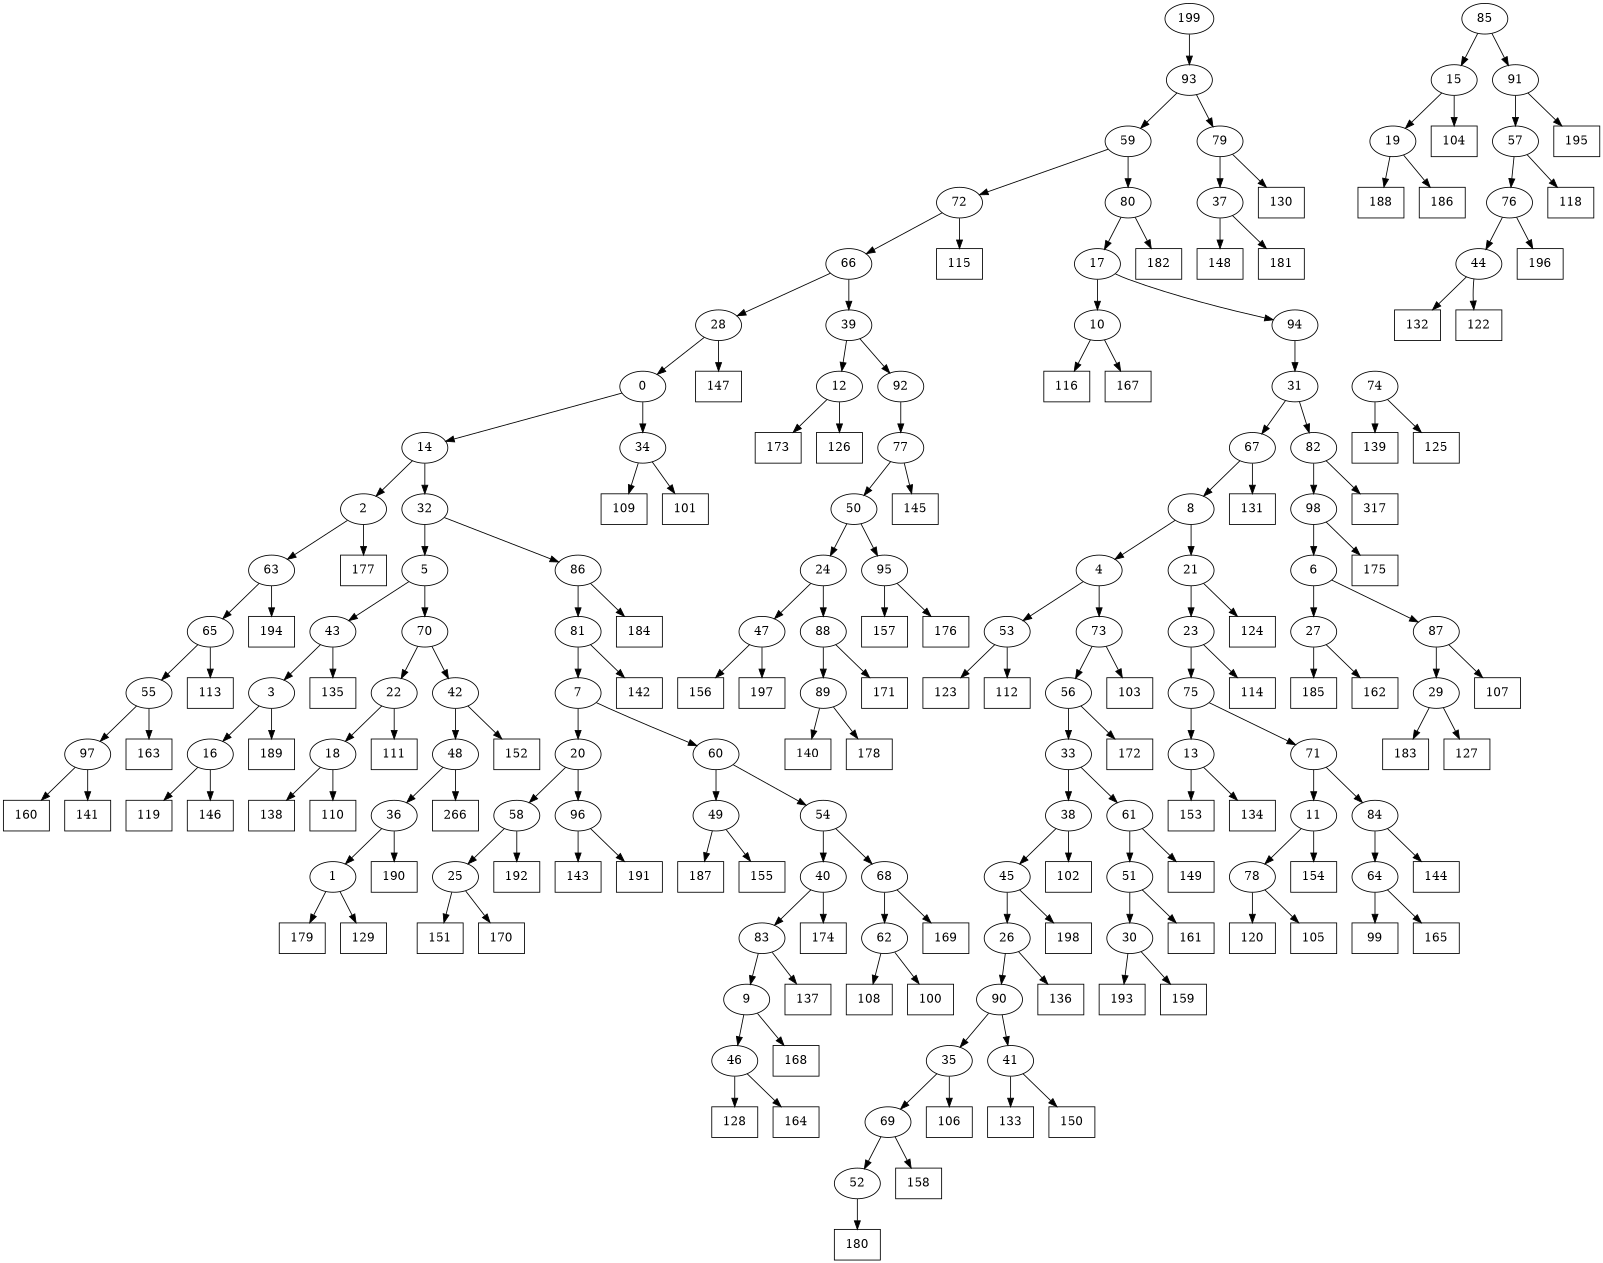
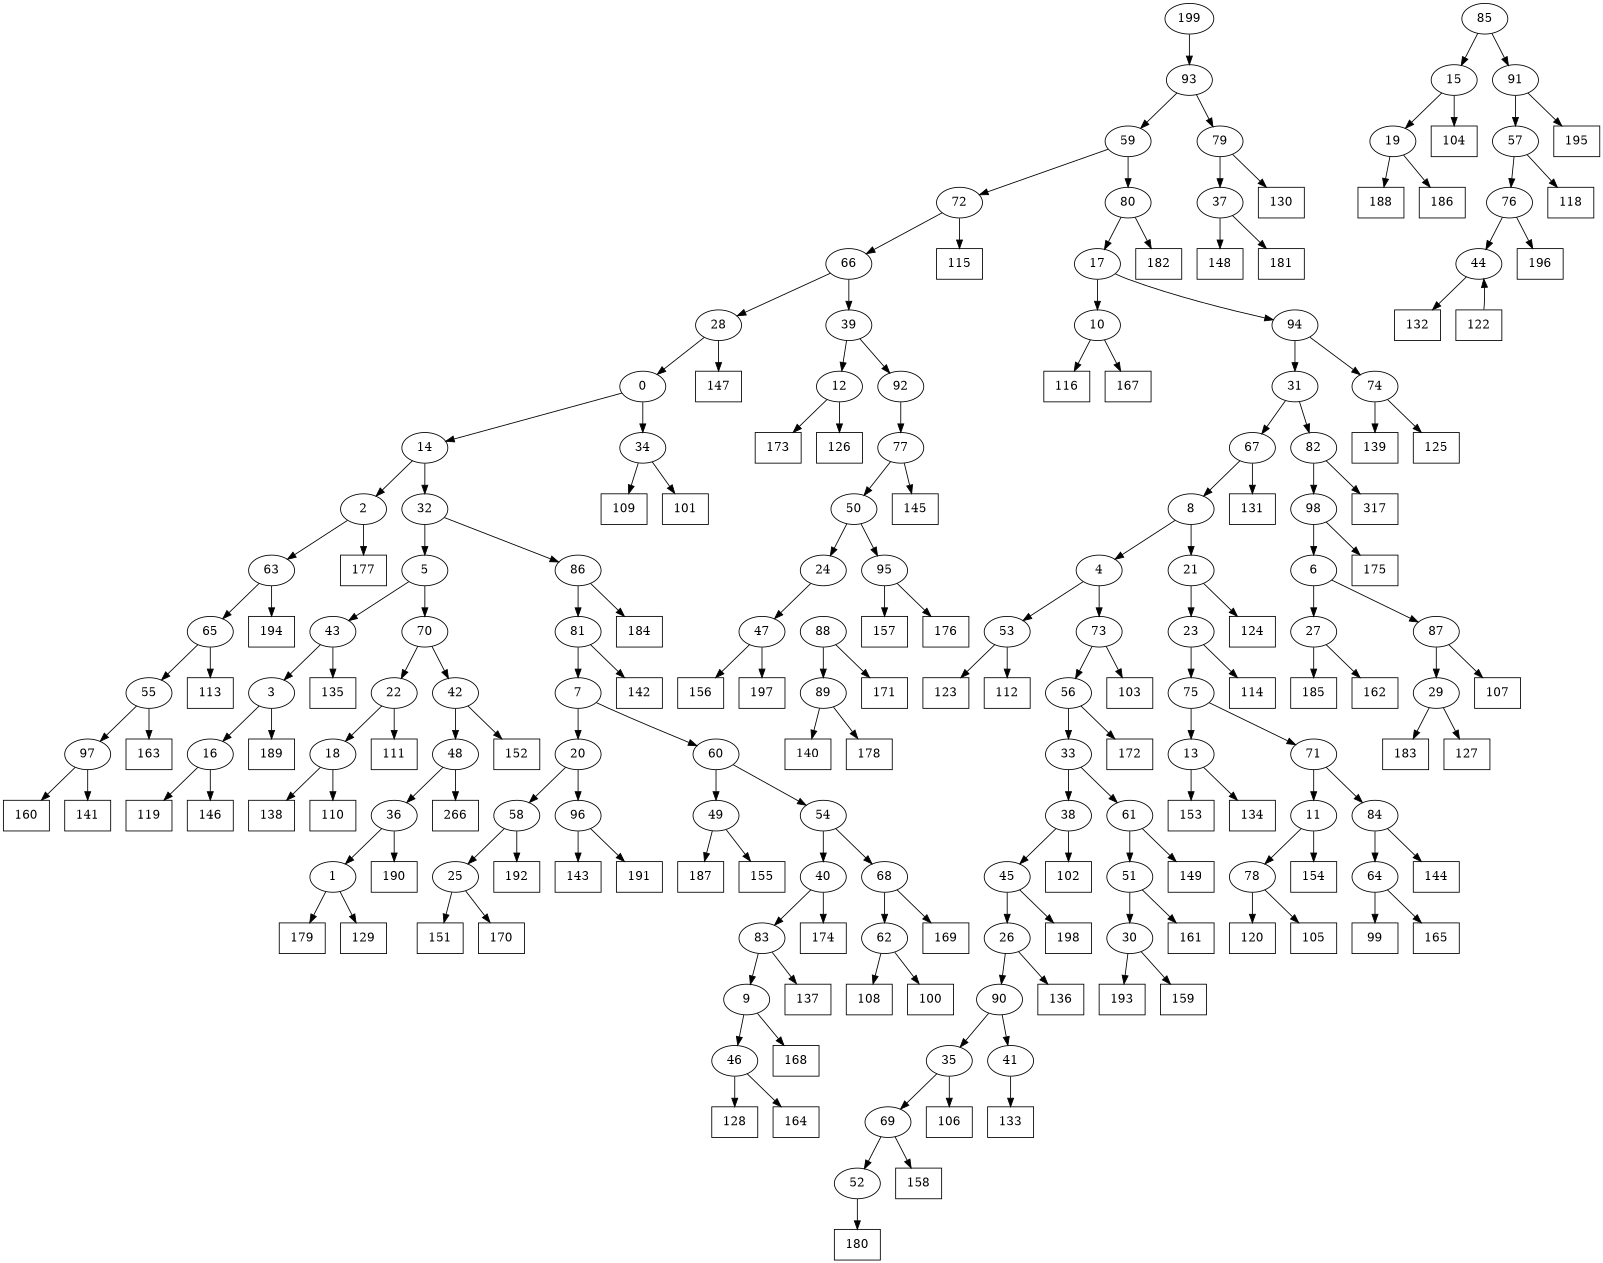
(1473, 290) -> (1485, 299)
none -> (1332, 353)
(823, 597) -> none
(1072, 1122) -> none
